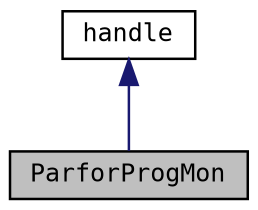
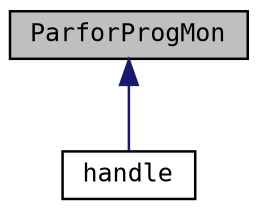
(129, 118) -> (129, 118)
